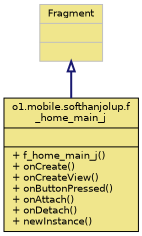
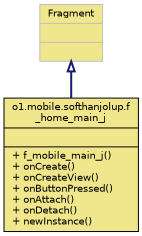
(59, 156) -> (62, 156)
